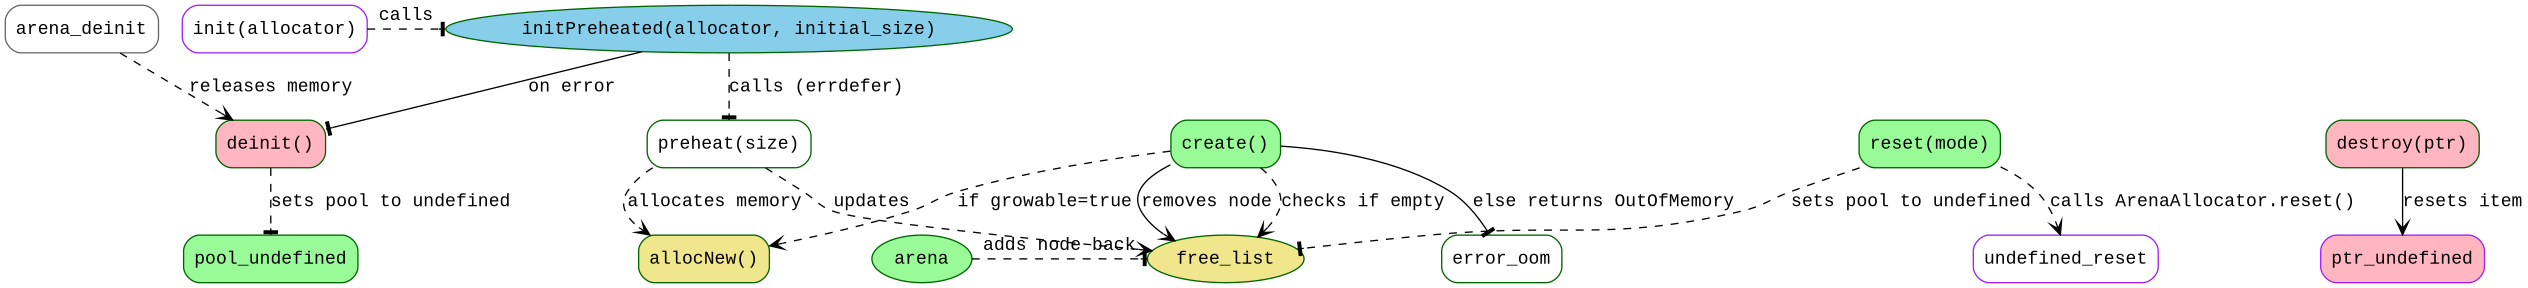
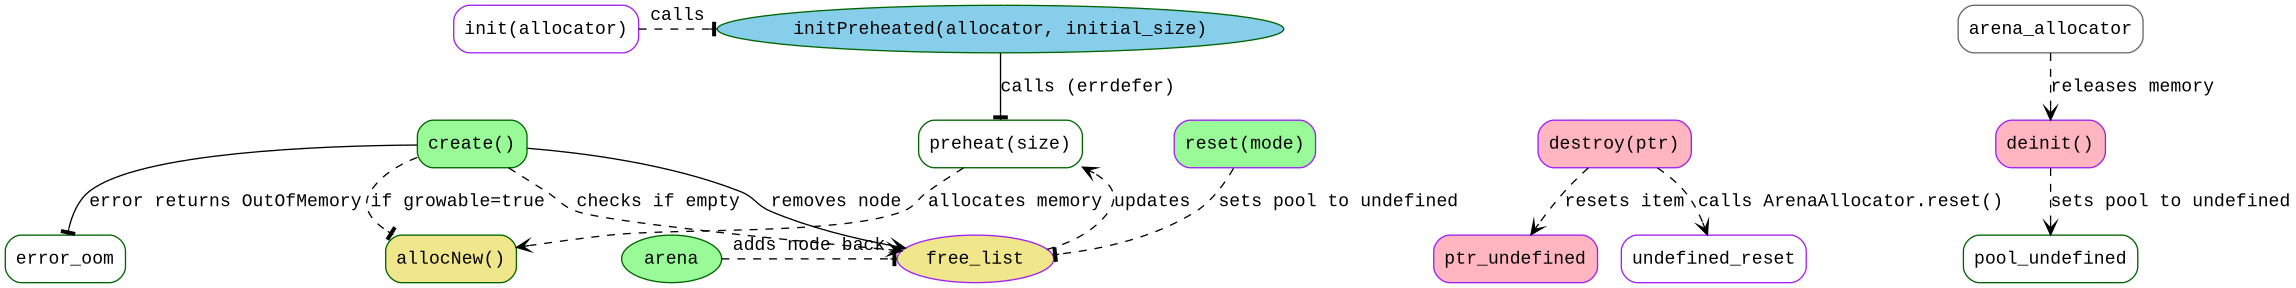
(82, 29) -> (2051, 29)
(729, 83) -> (1001, 83)
(487, 90) -> none
(271, 144) -> (2051, 144)
(1930, 144) -> (1245, 144)
(2403, 144) -> (1615, 144)
(974, 187) -> (373, 188)
(2034, 189) -> (1685, 191)
(2403, 195) -> (1562, 194)
(271, 198) -> (2051, 195)
(1604, 201) -> (226, 201)
(946, 229) -> (1100, 221)
(271, 259) -> (2051, 259)
(1226, 259) -> (975, 259)
